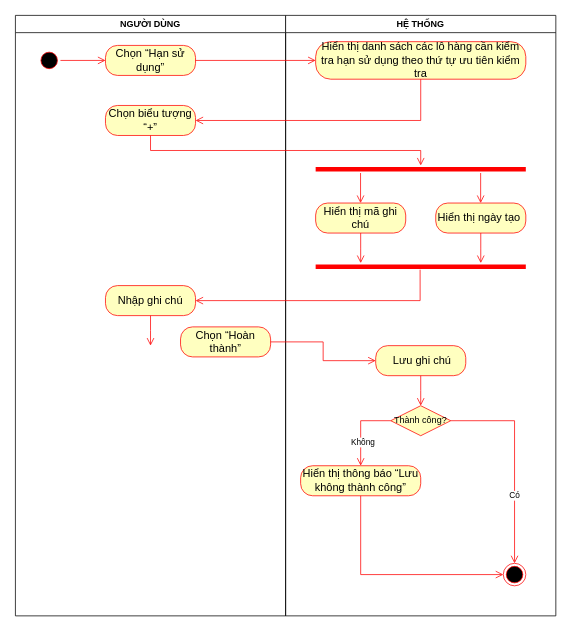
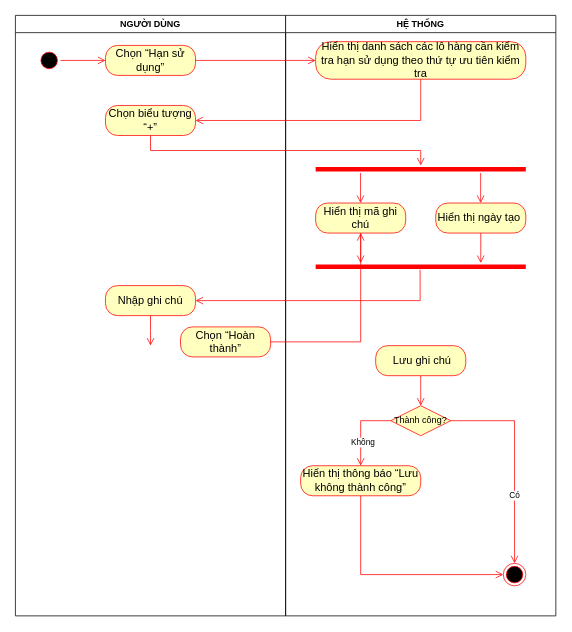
(338, 360) -> (360, 322)
